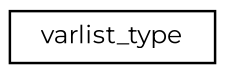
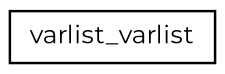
(112, 37) -> (112, 37)
